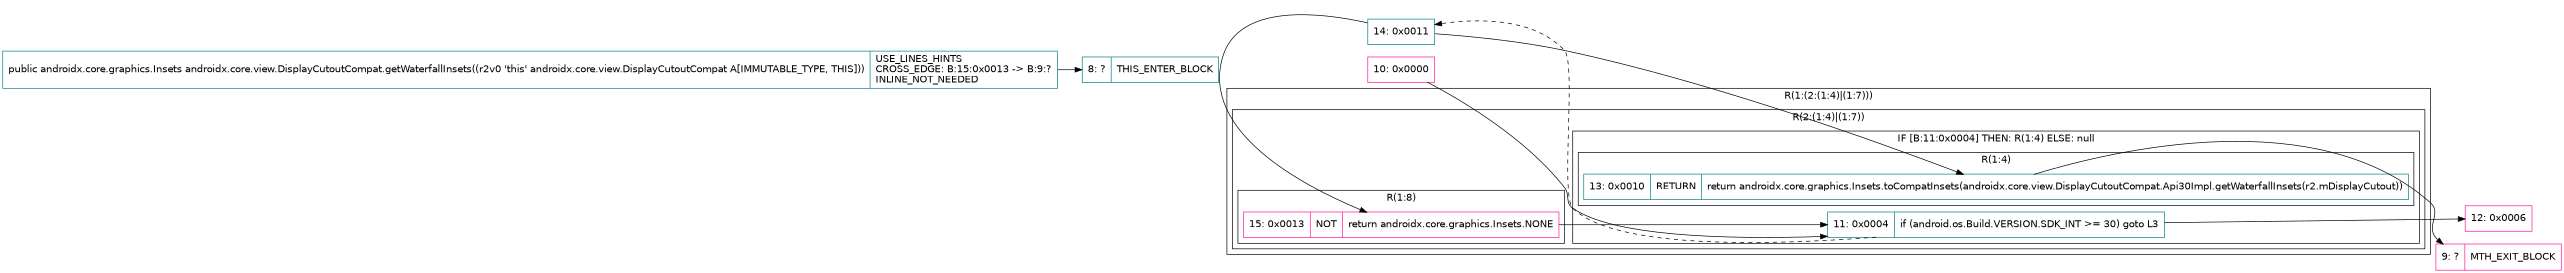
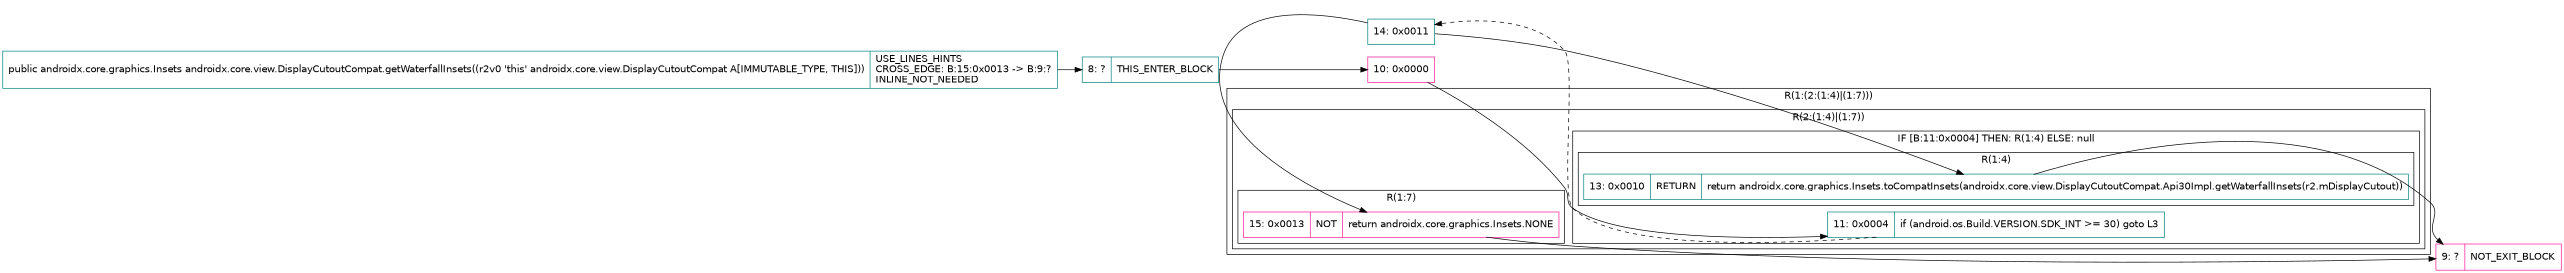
none -> (1290, 70)
(1401, 198) -> (1401, 198)
(2499, 219) -> none
(1690, 225) -> (1957, 261)
(2513, 257) -> (2513, 257)
